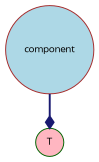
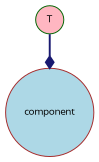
(50, 105) -> (50, 45)
